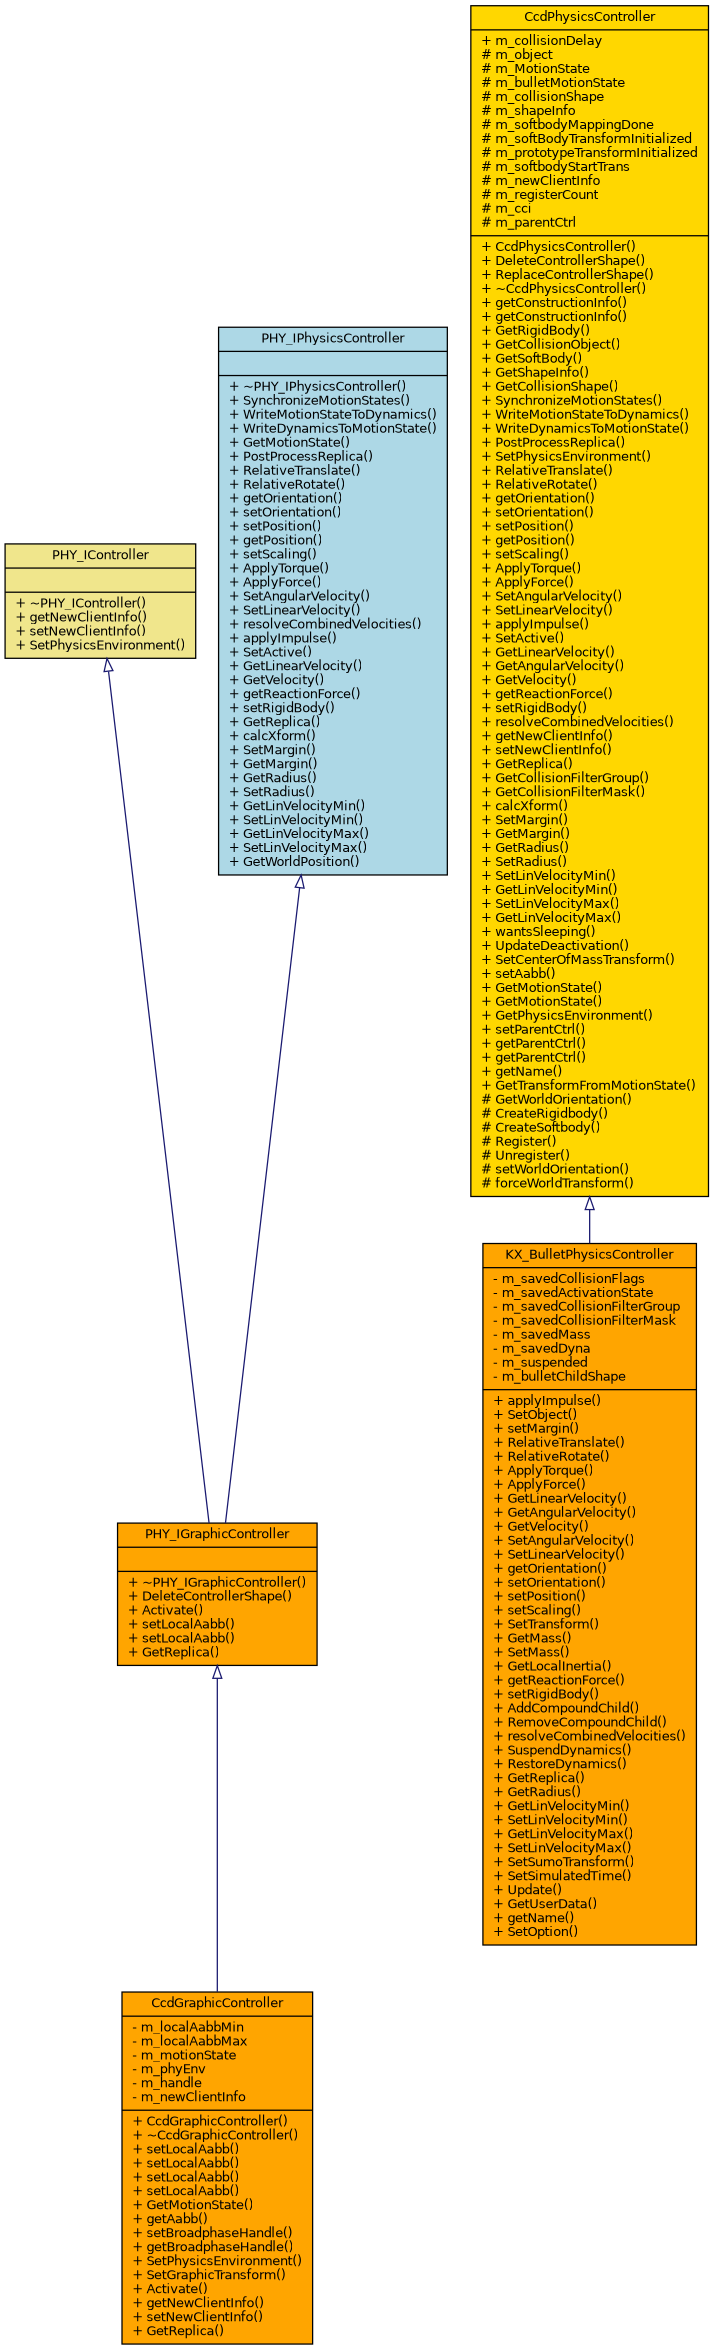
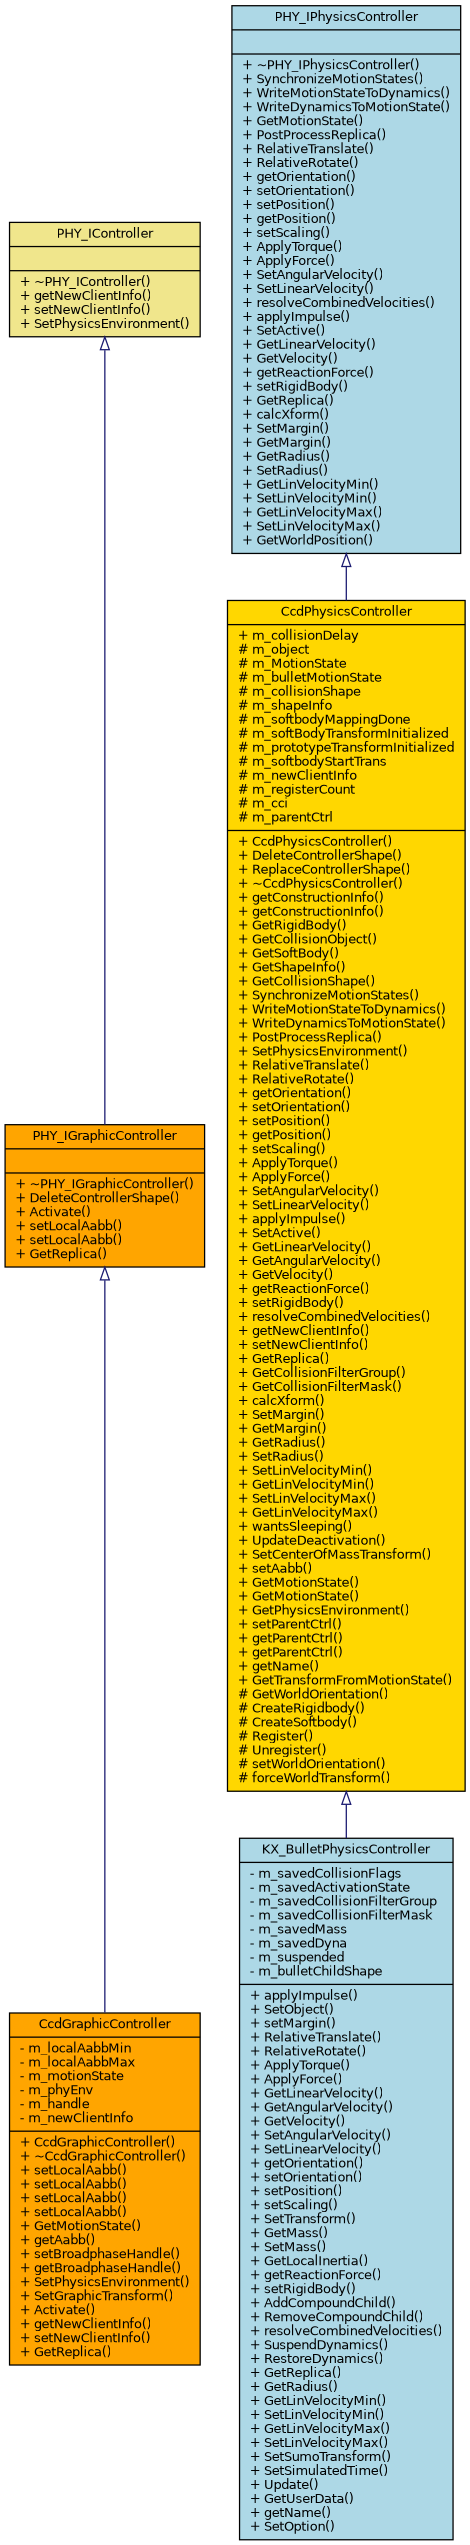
(263, 1205) -> (346, 584)
(590, 1594) -> (346, 2189)
